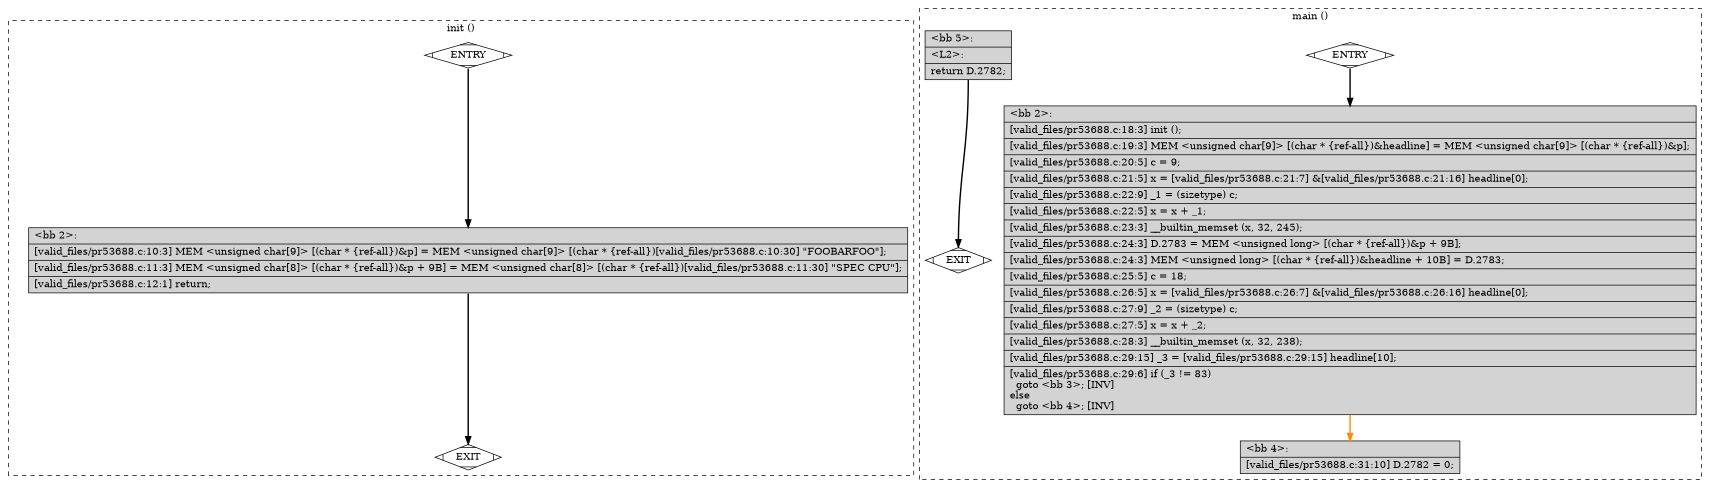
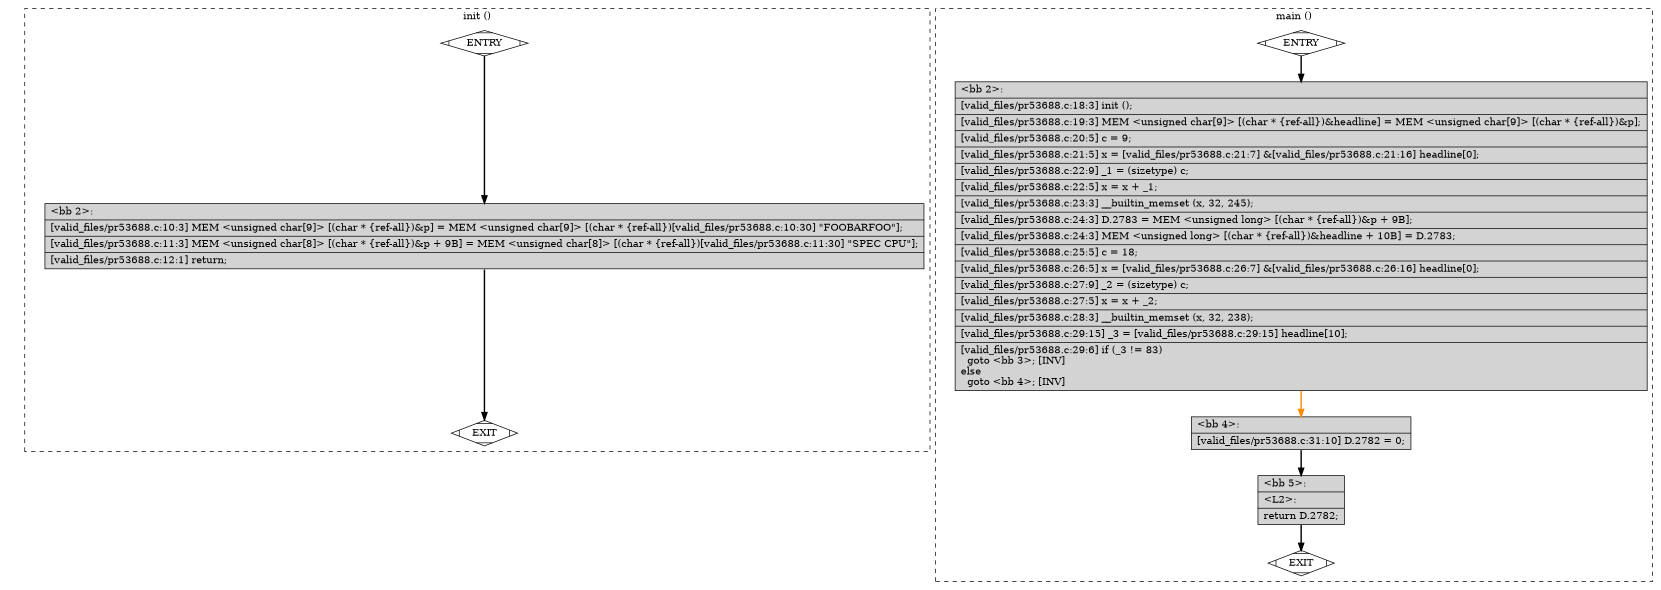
none -> (1301, 459)
